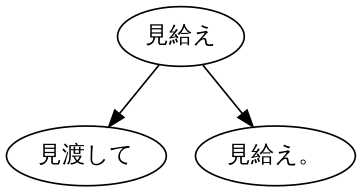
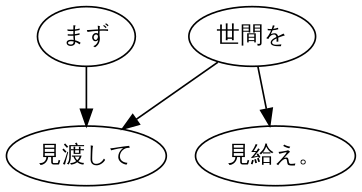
none -> (86, 36)
(181, 36) -> (252, 36)
